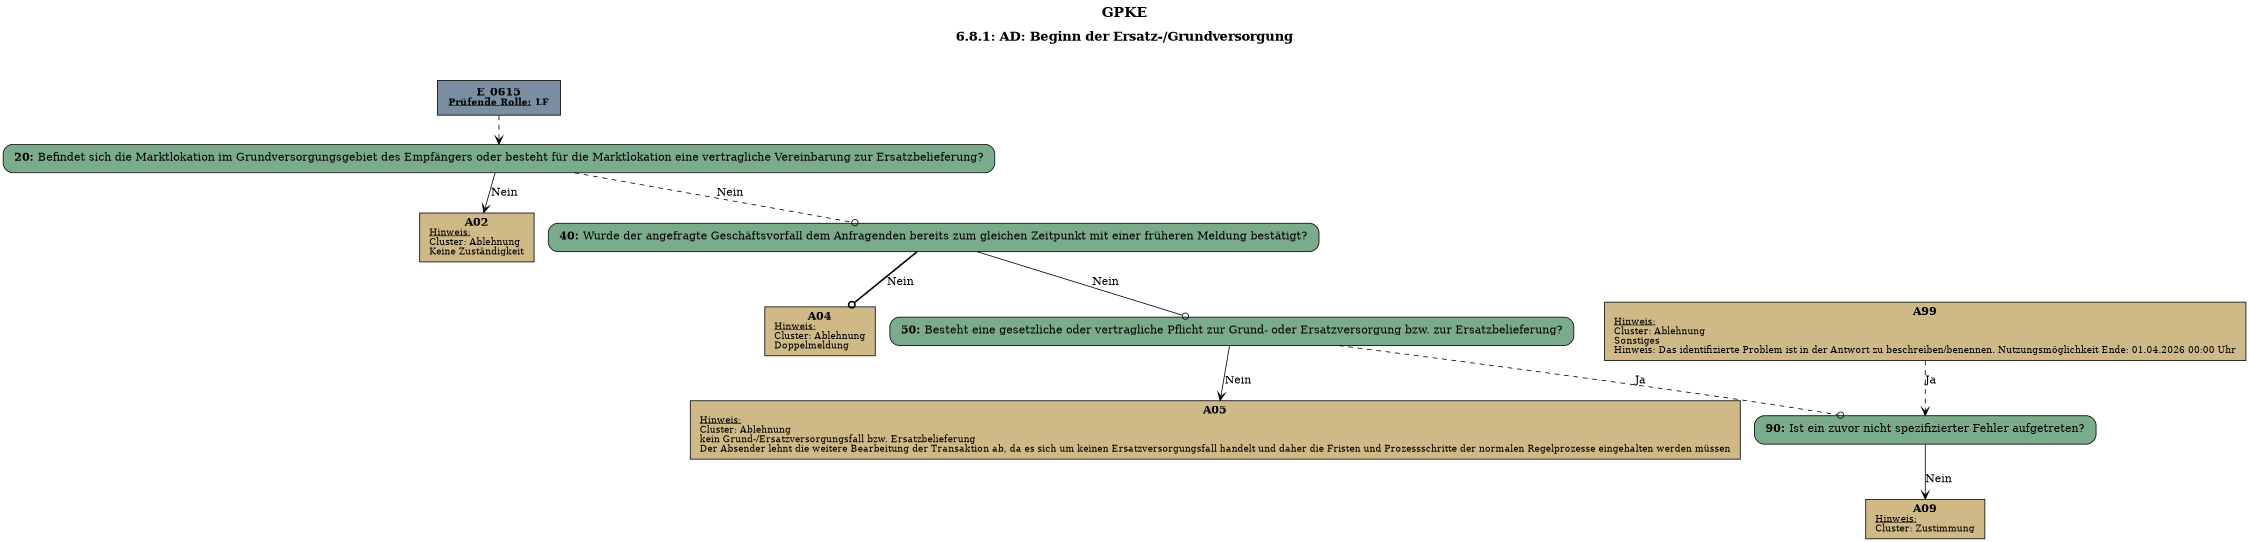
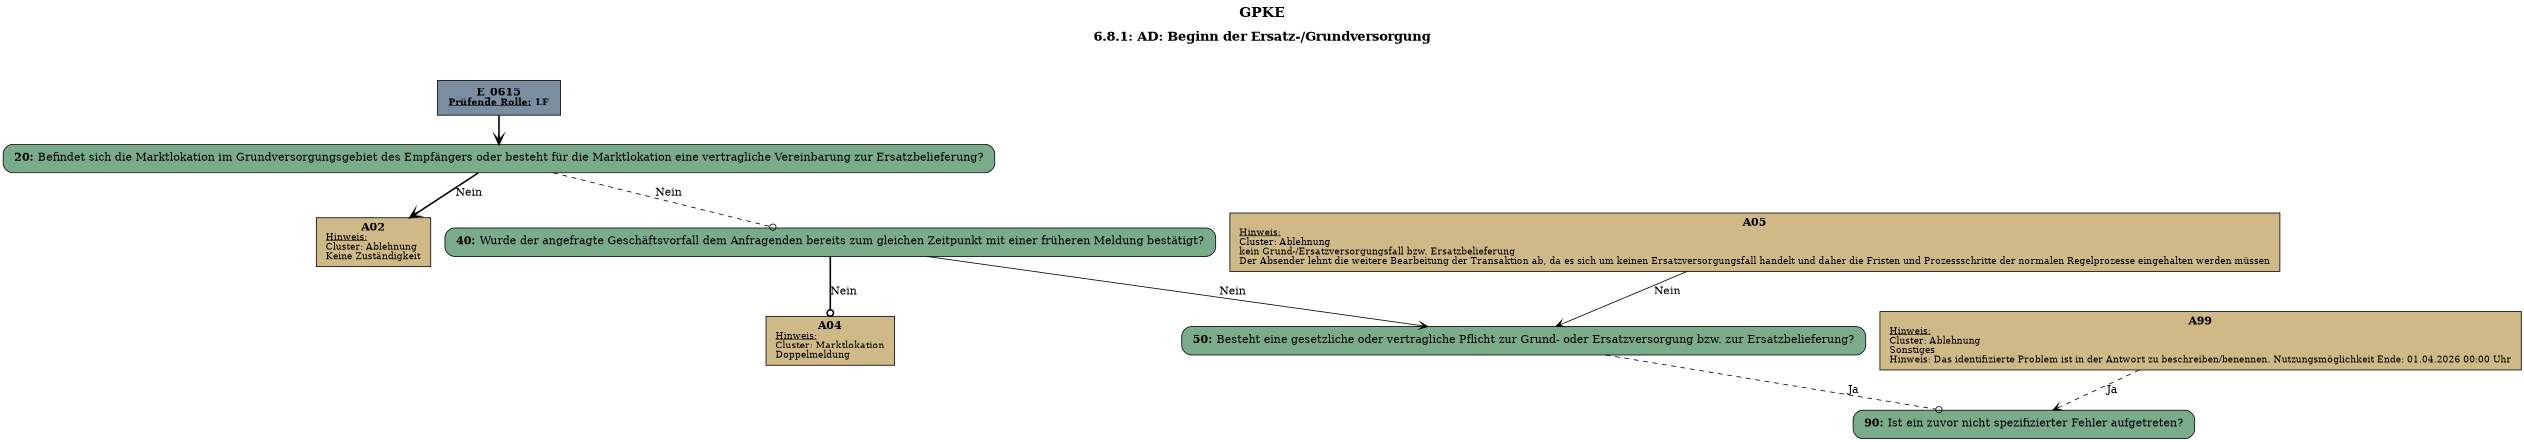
(499, 126) -> (499, 126)
(491, 189) -> (447, 193)
(1080, 283) -> (1173, 291)
(820, 336) -> (830, 346)
(1226, 369) -> (1625, 297)
(1925, 519) -> none
